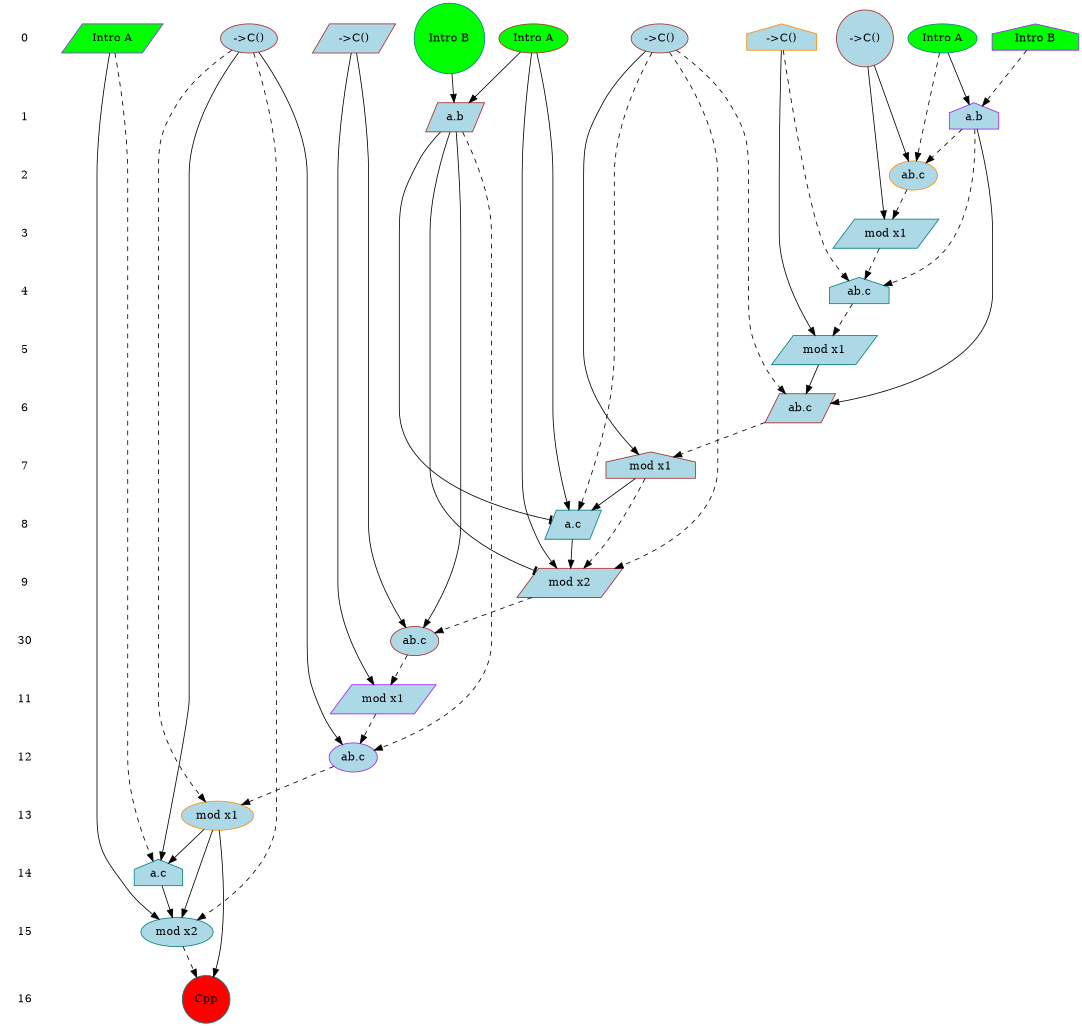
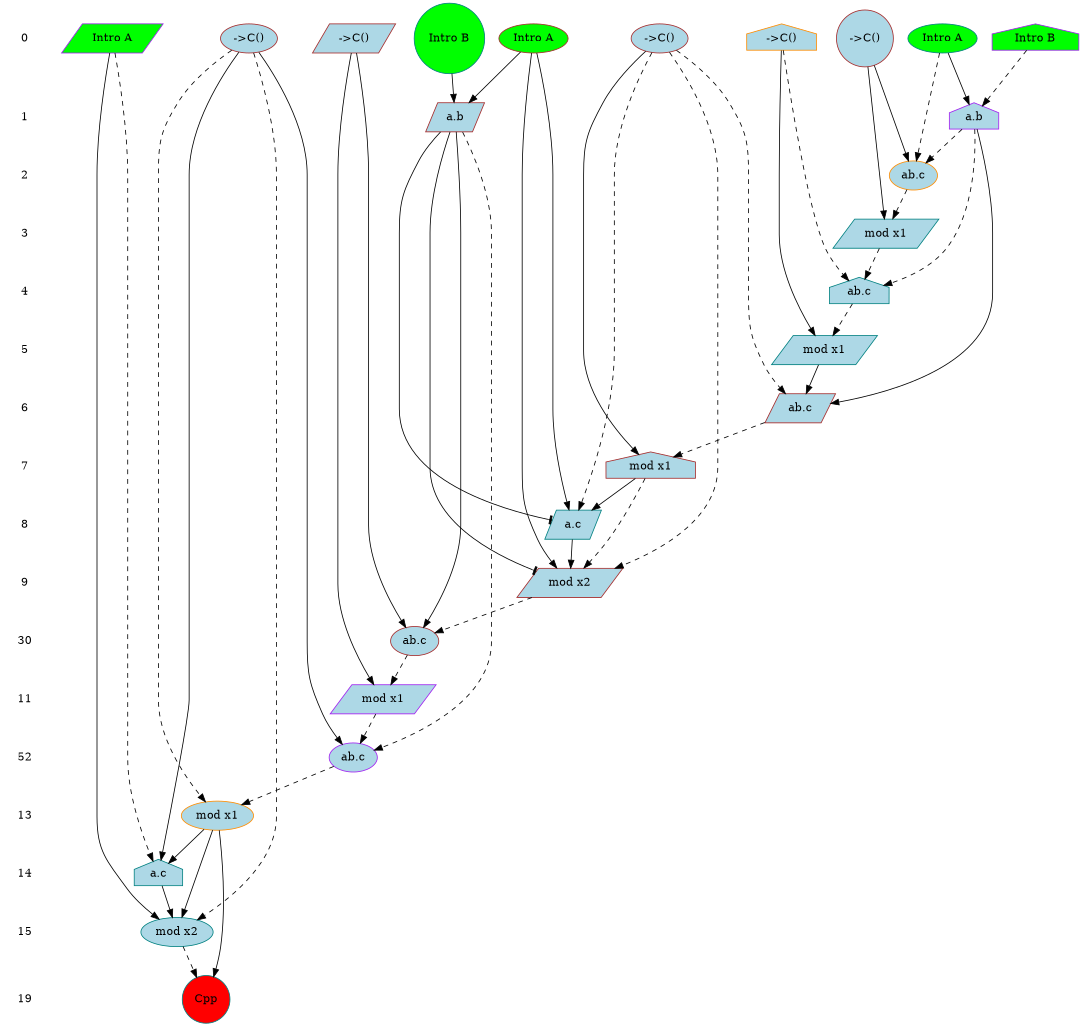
(25, 757) -> (25, 757)
(25, 999) -> (25, 999)
